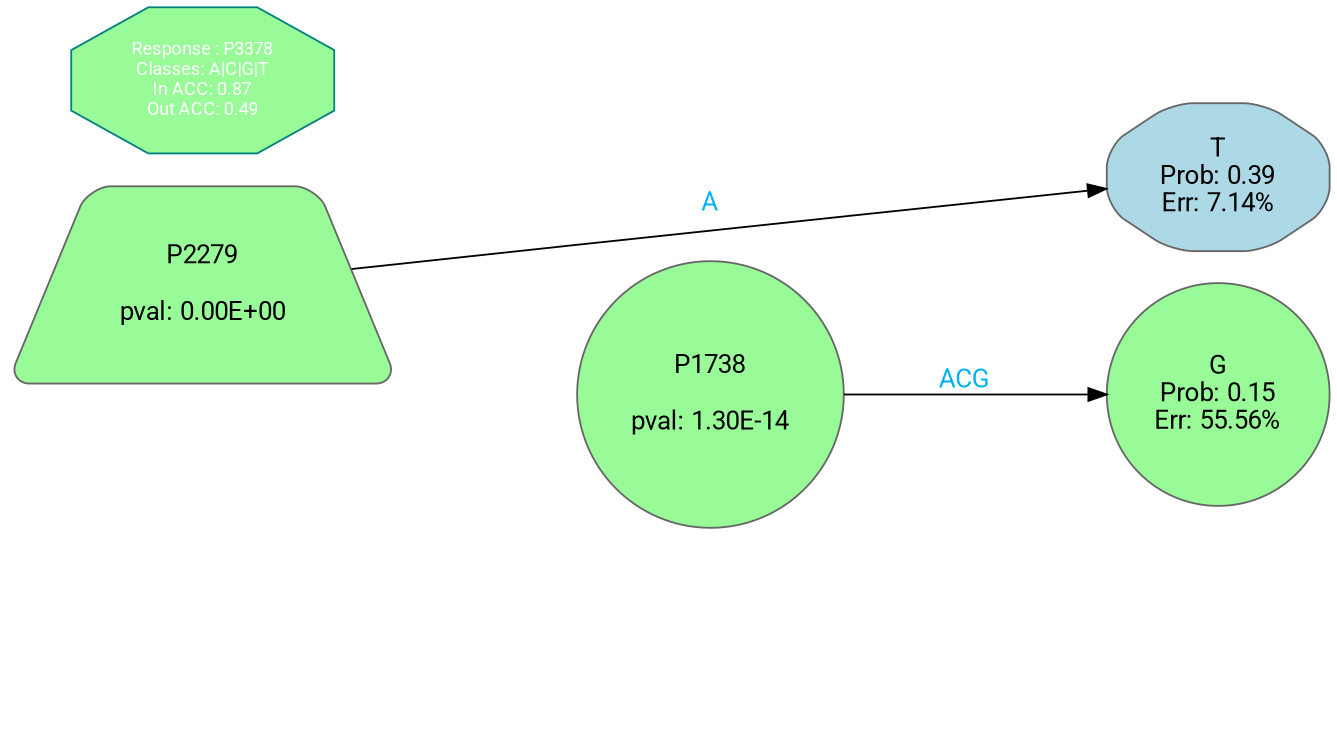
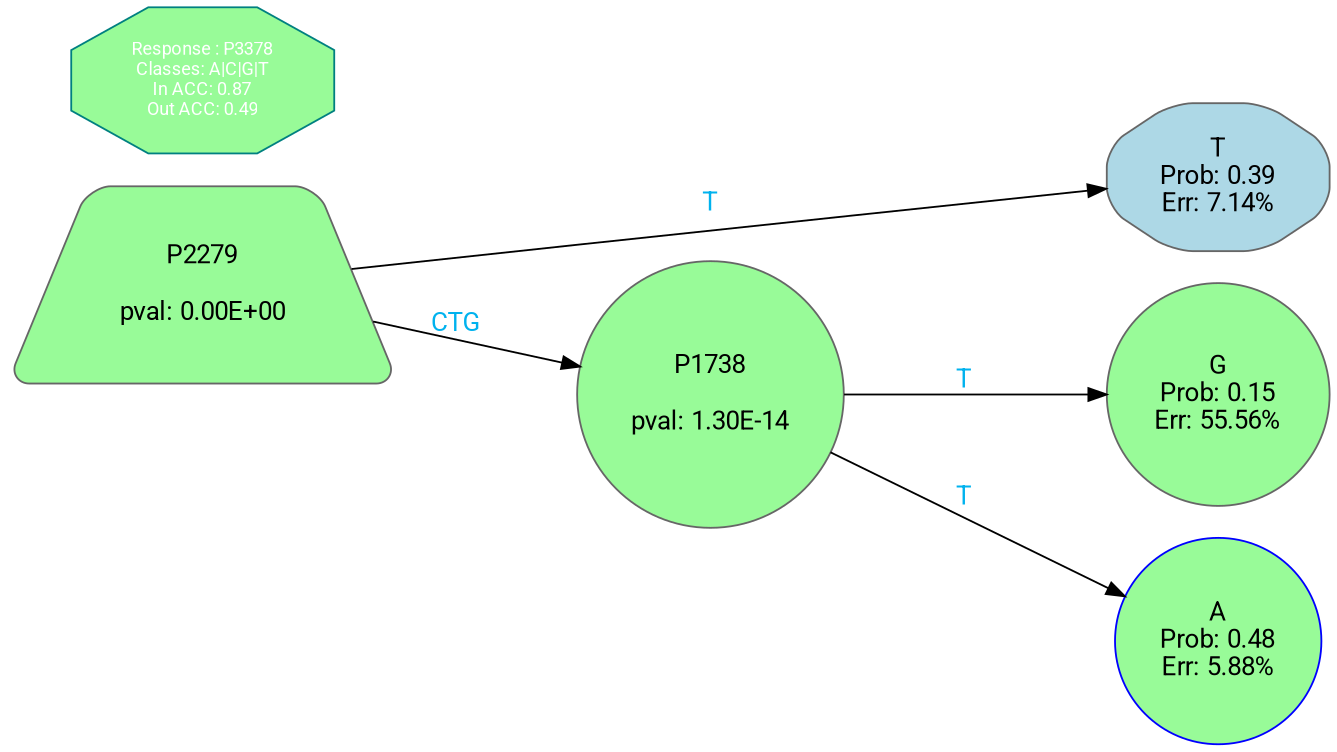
(710, 204) -> (710, 204)
none -> (468, 342)
(964, 381) -> (964, 381)
none -> (1218, 641)
